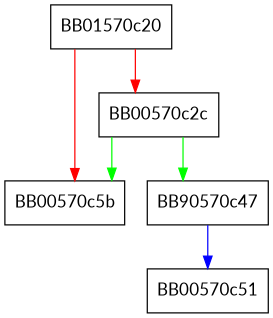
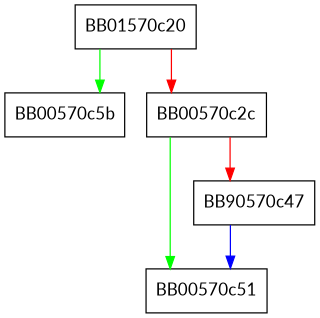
(75, 109) -> (100, 65)
(112, 153) -> (170, 197)
(183, 153) -> (230, 153)
